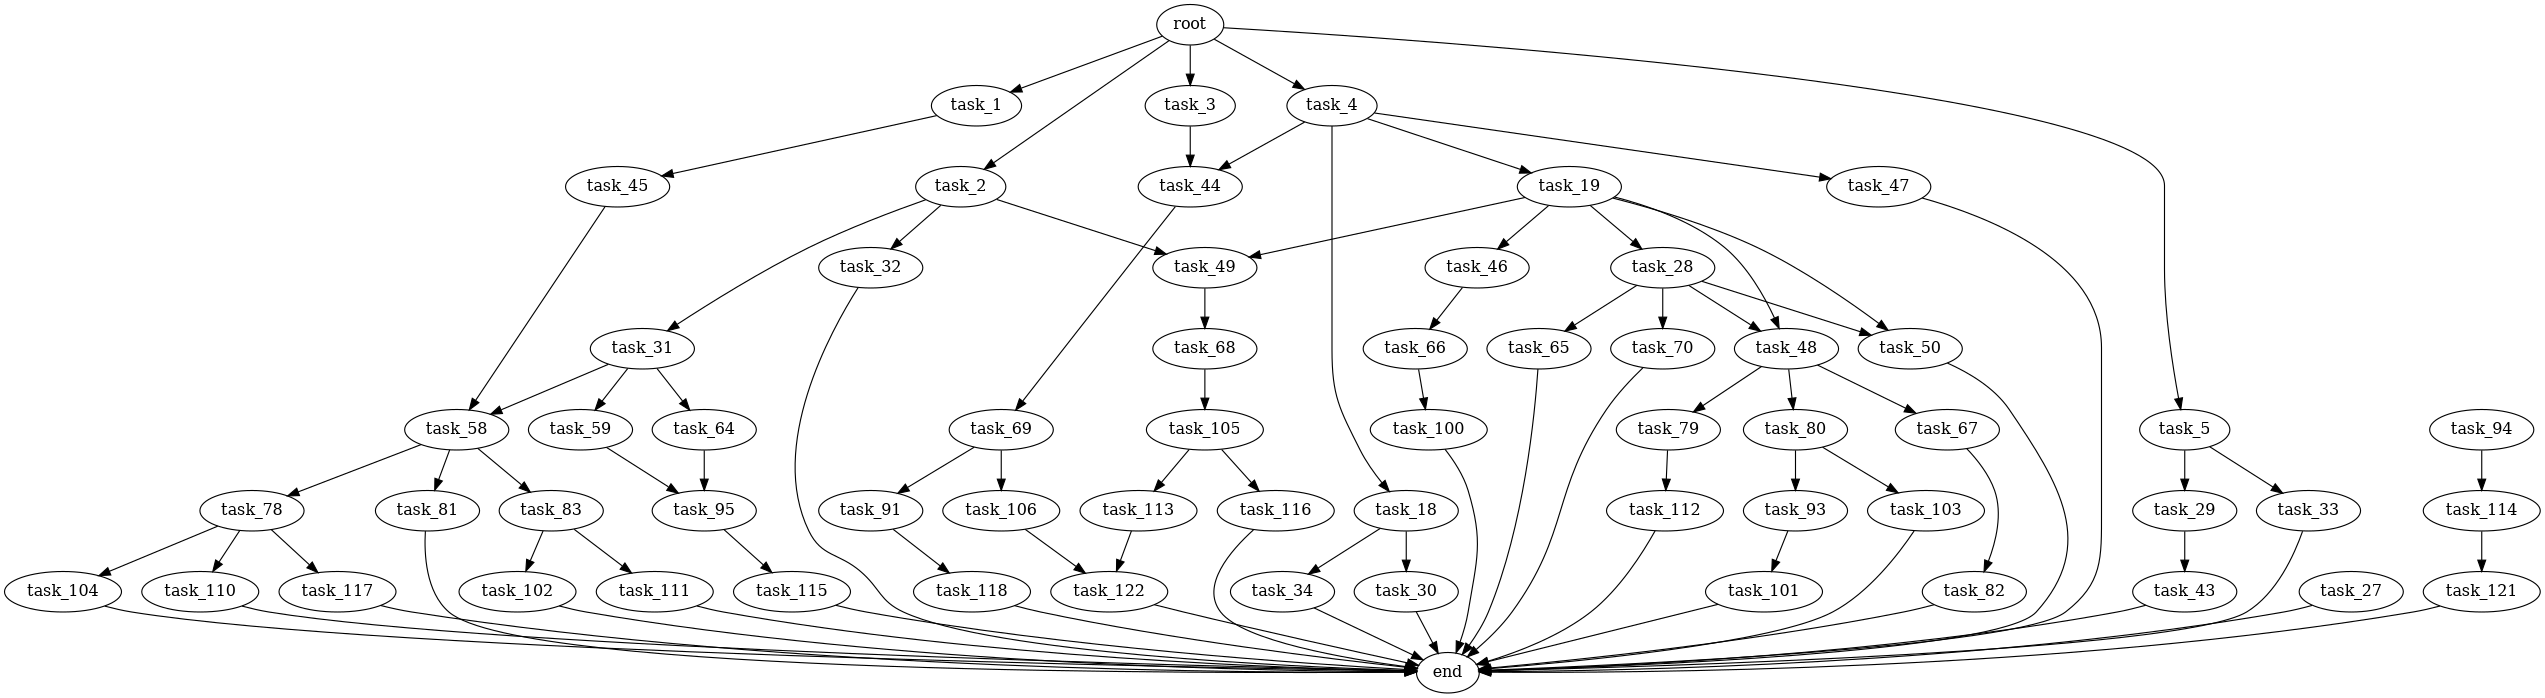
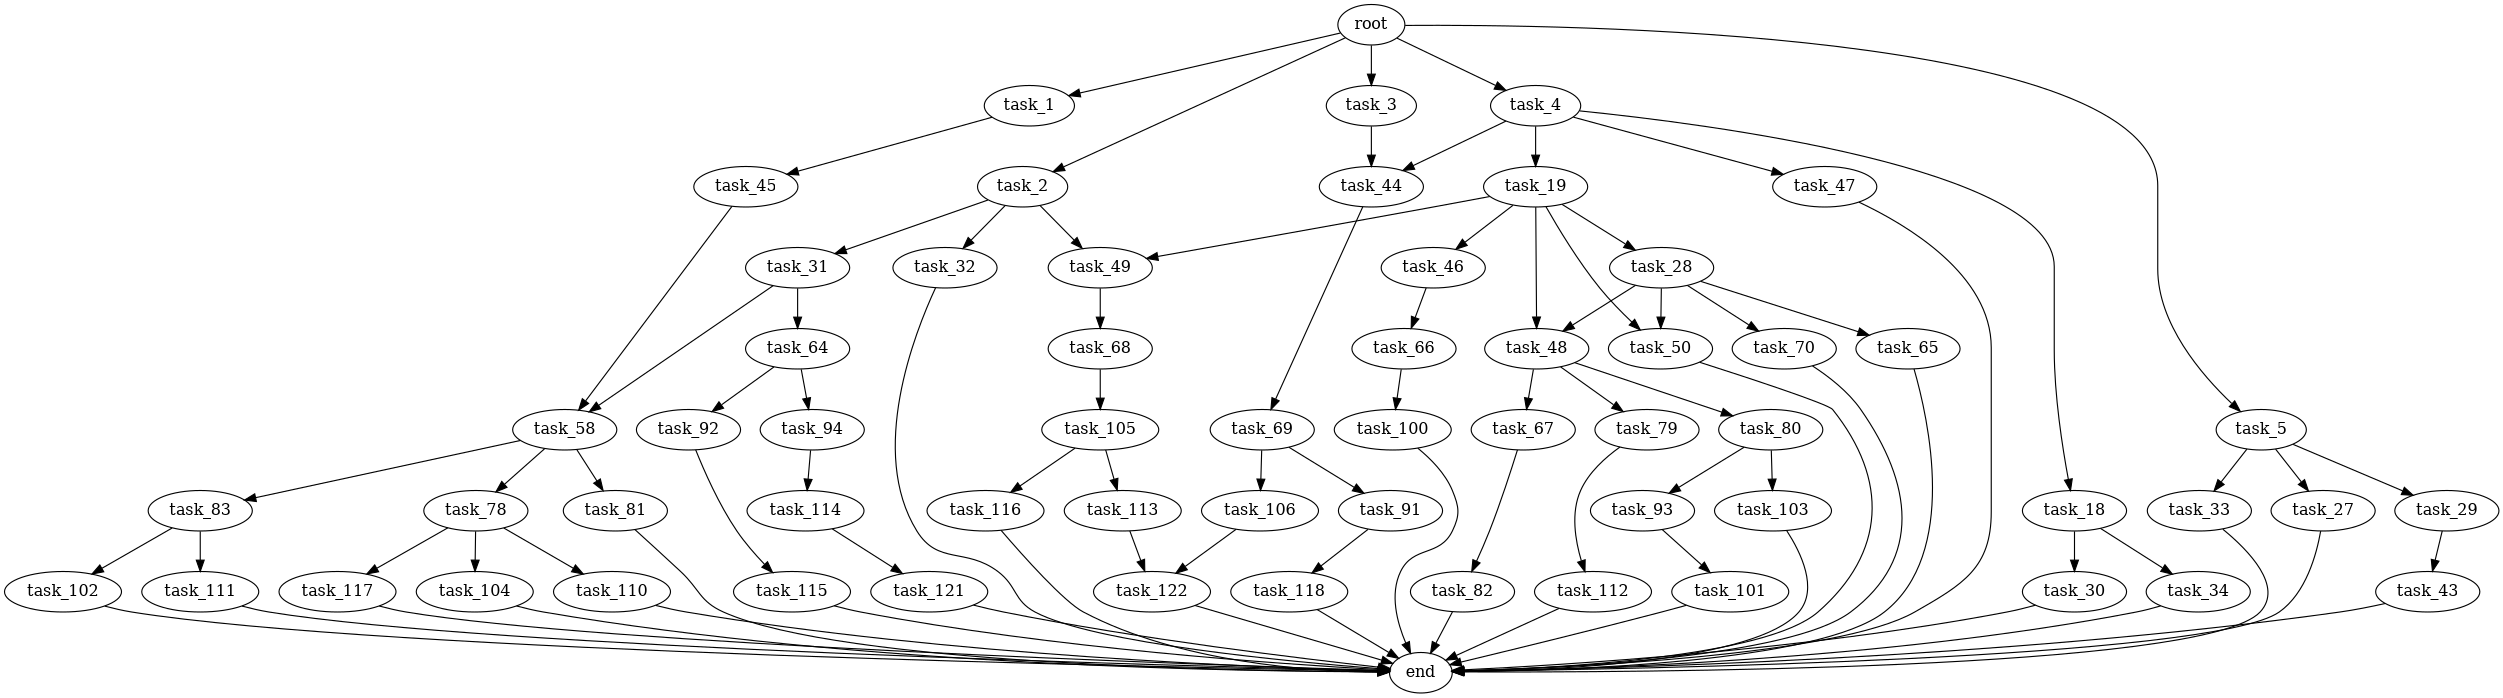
none -> (804, 384)
(580, 430) -> none
none -> (2288, 465)
(704, 511) -> (688, 430)
